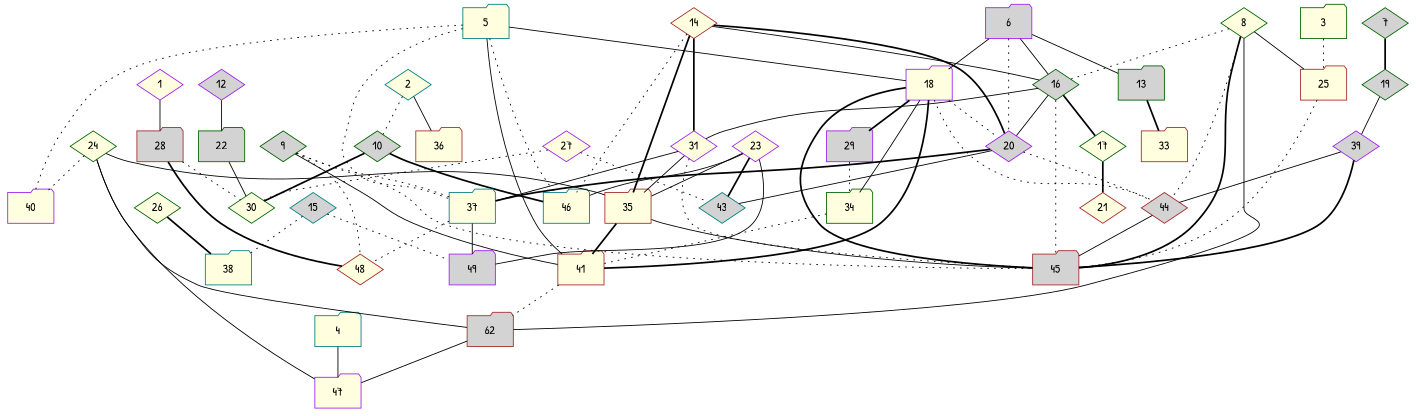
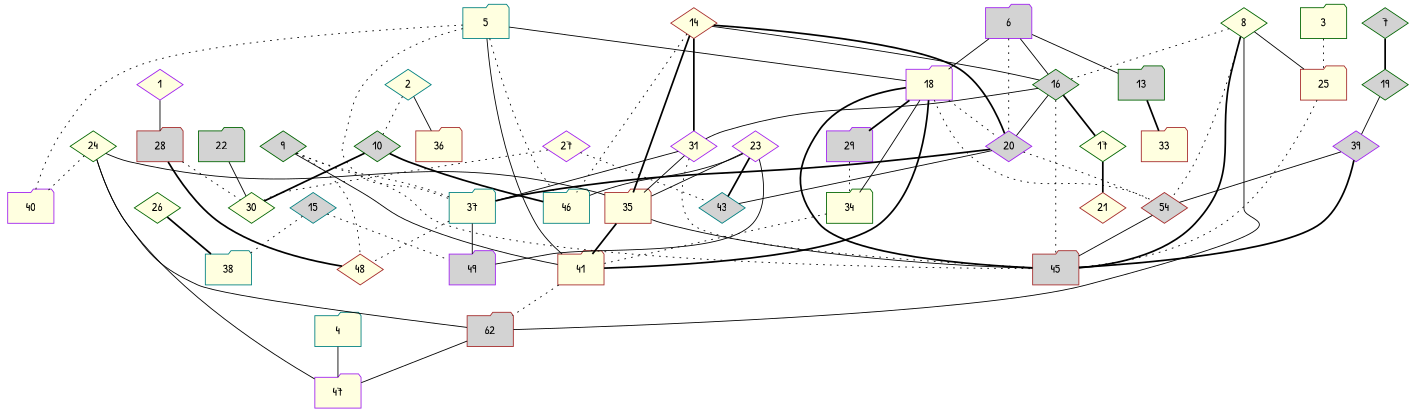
(222, 85) -> none
(1164, 208) -> (1164, 208)
